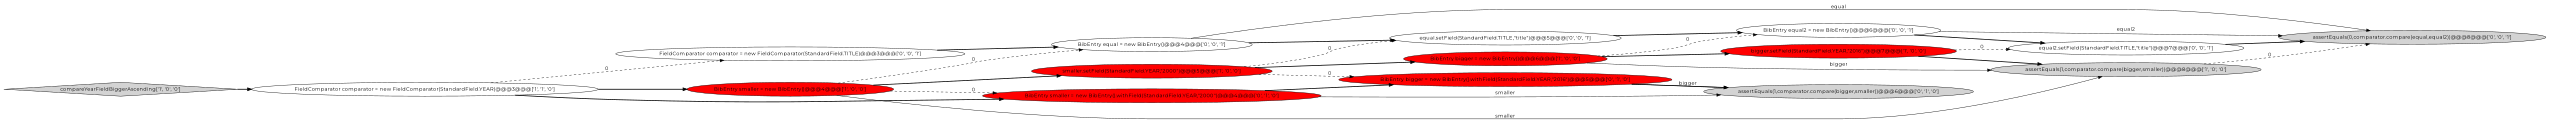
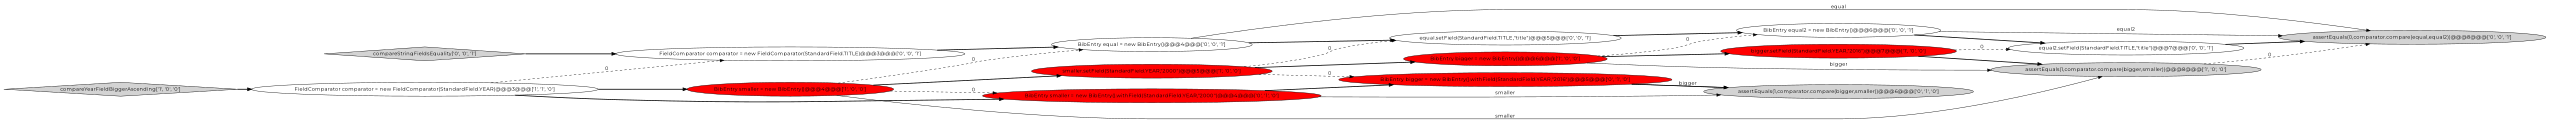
none -> (425, 54)
